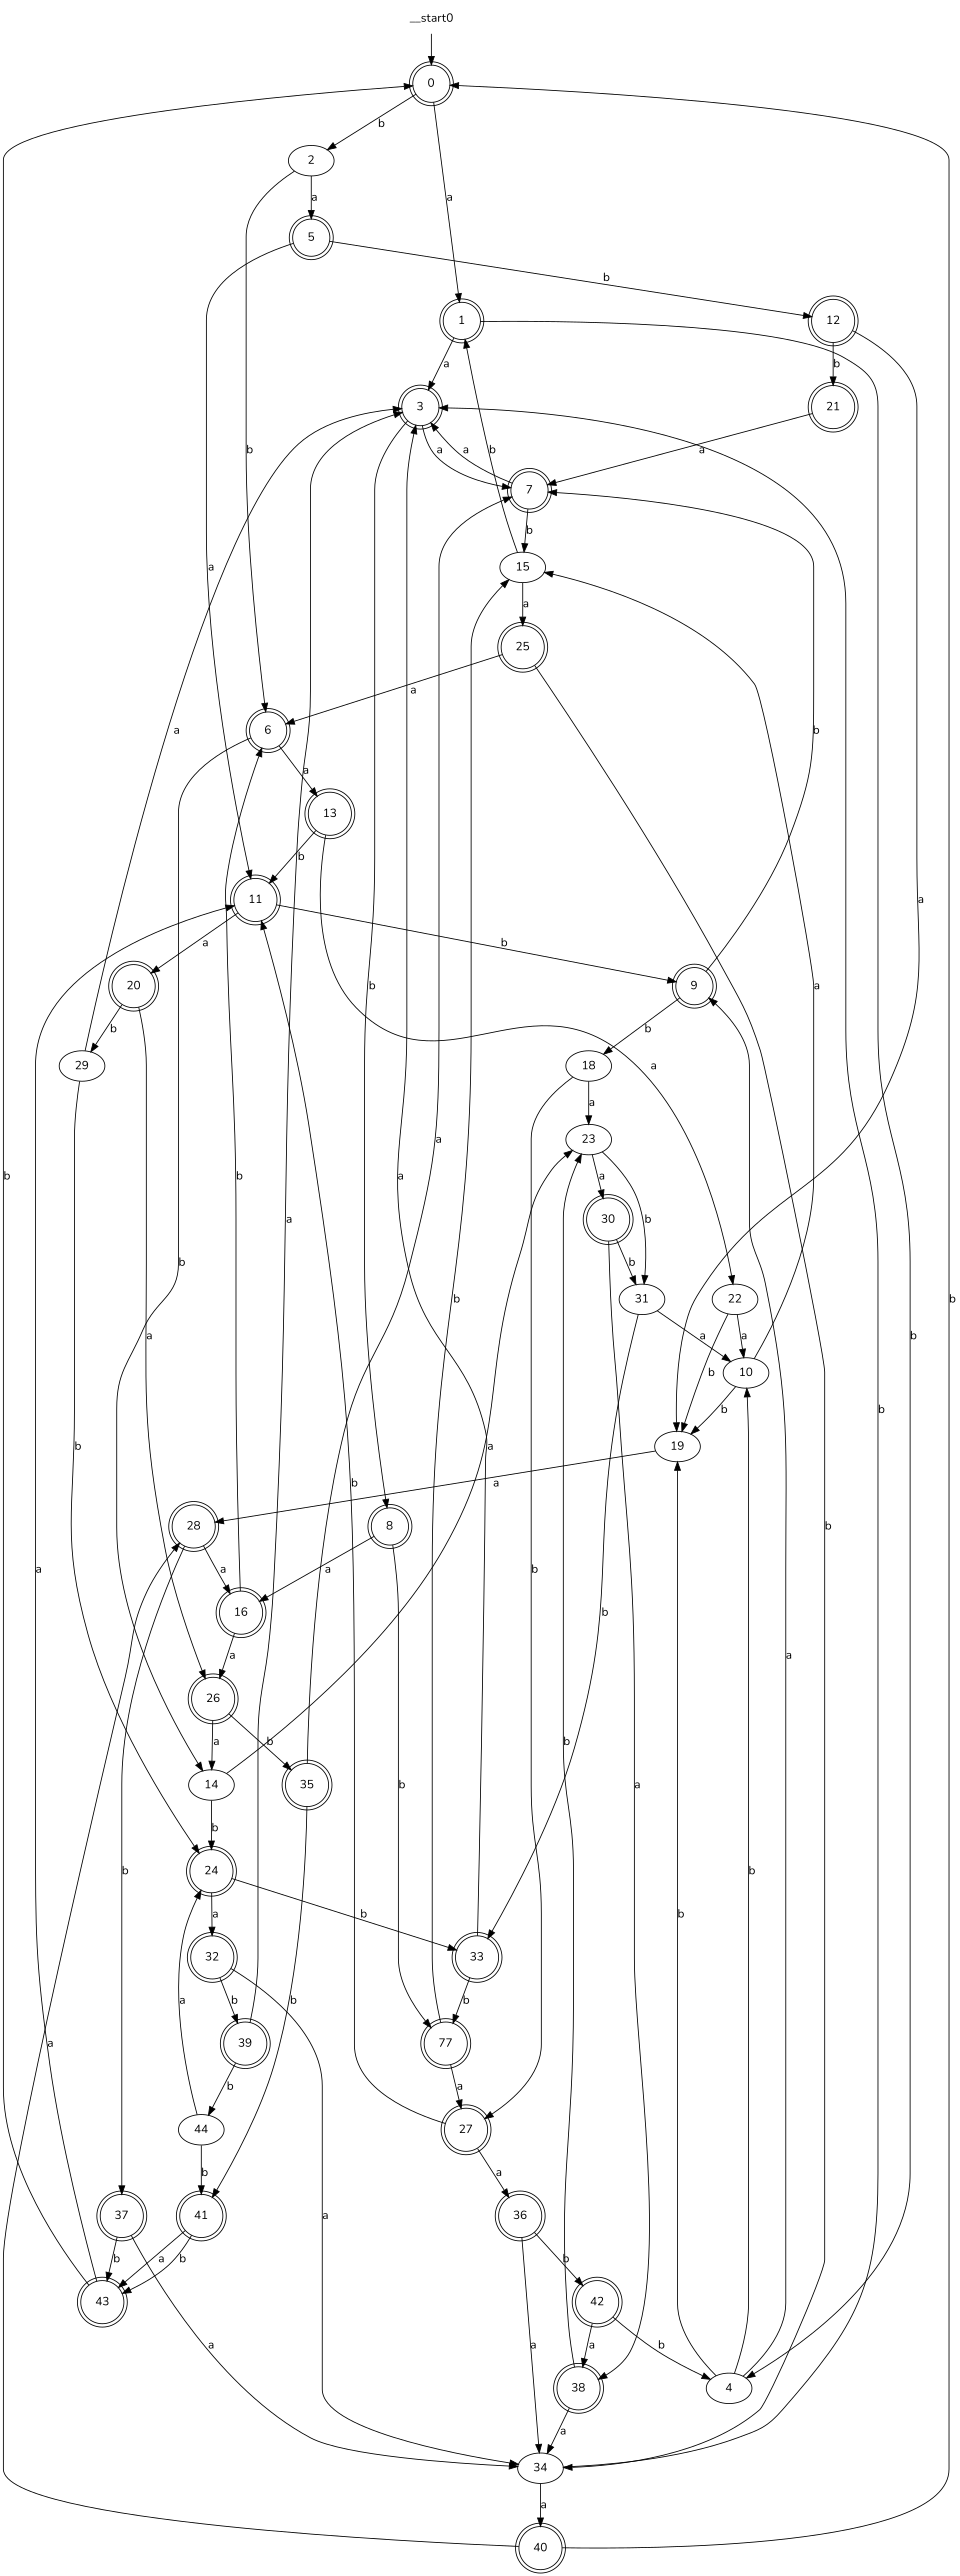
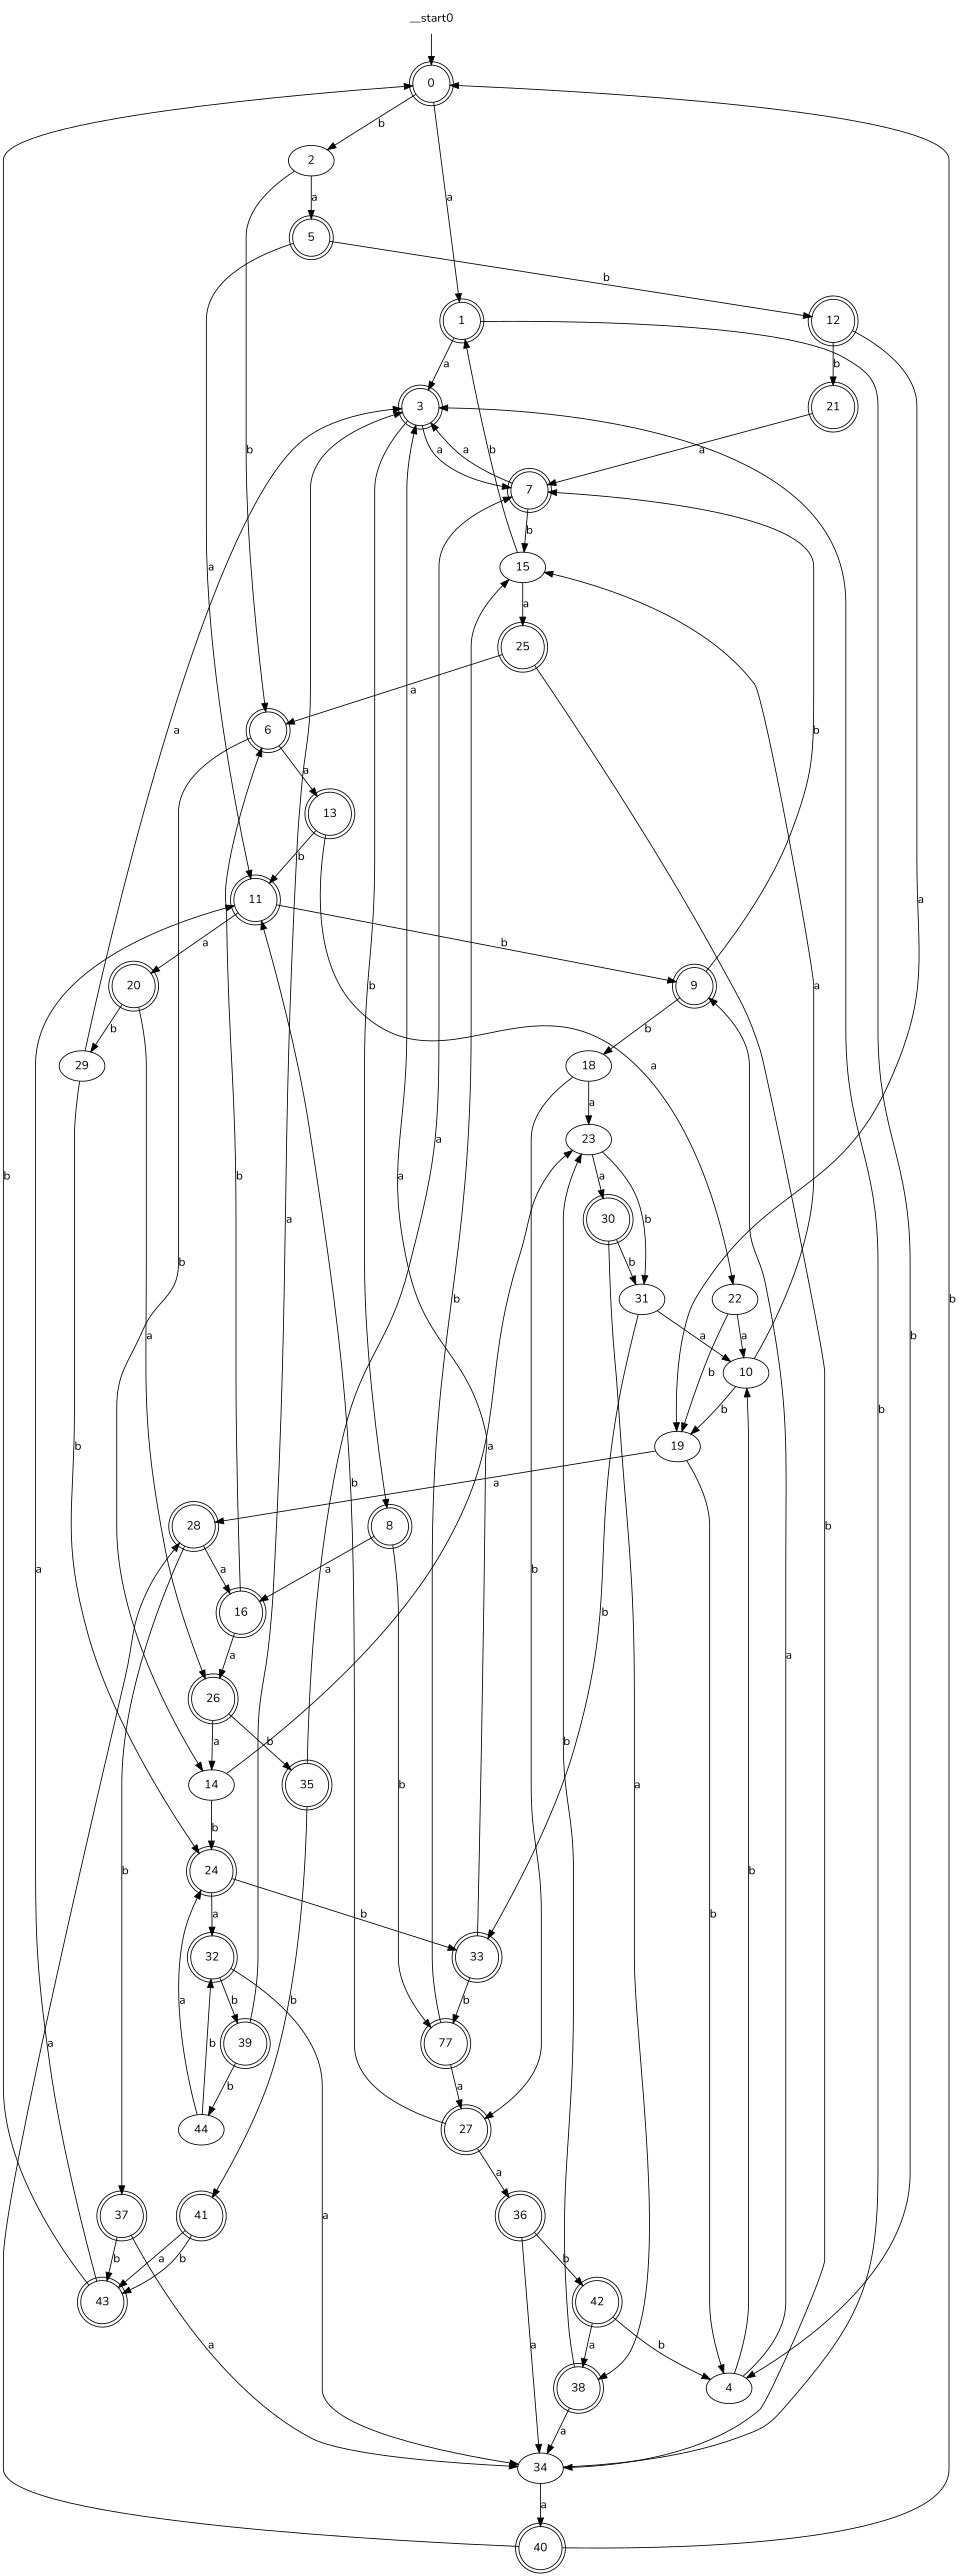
(678, 1929) -> (710, 1911)
(201, 2166) -> (206, 2051)
